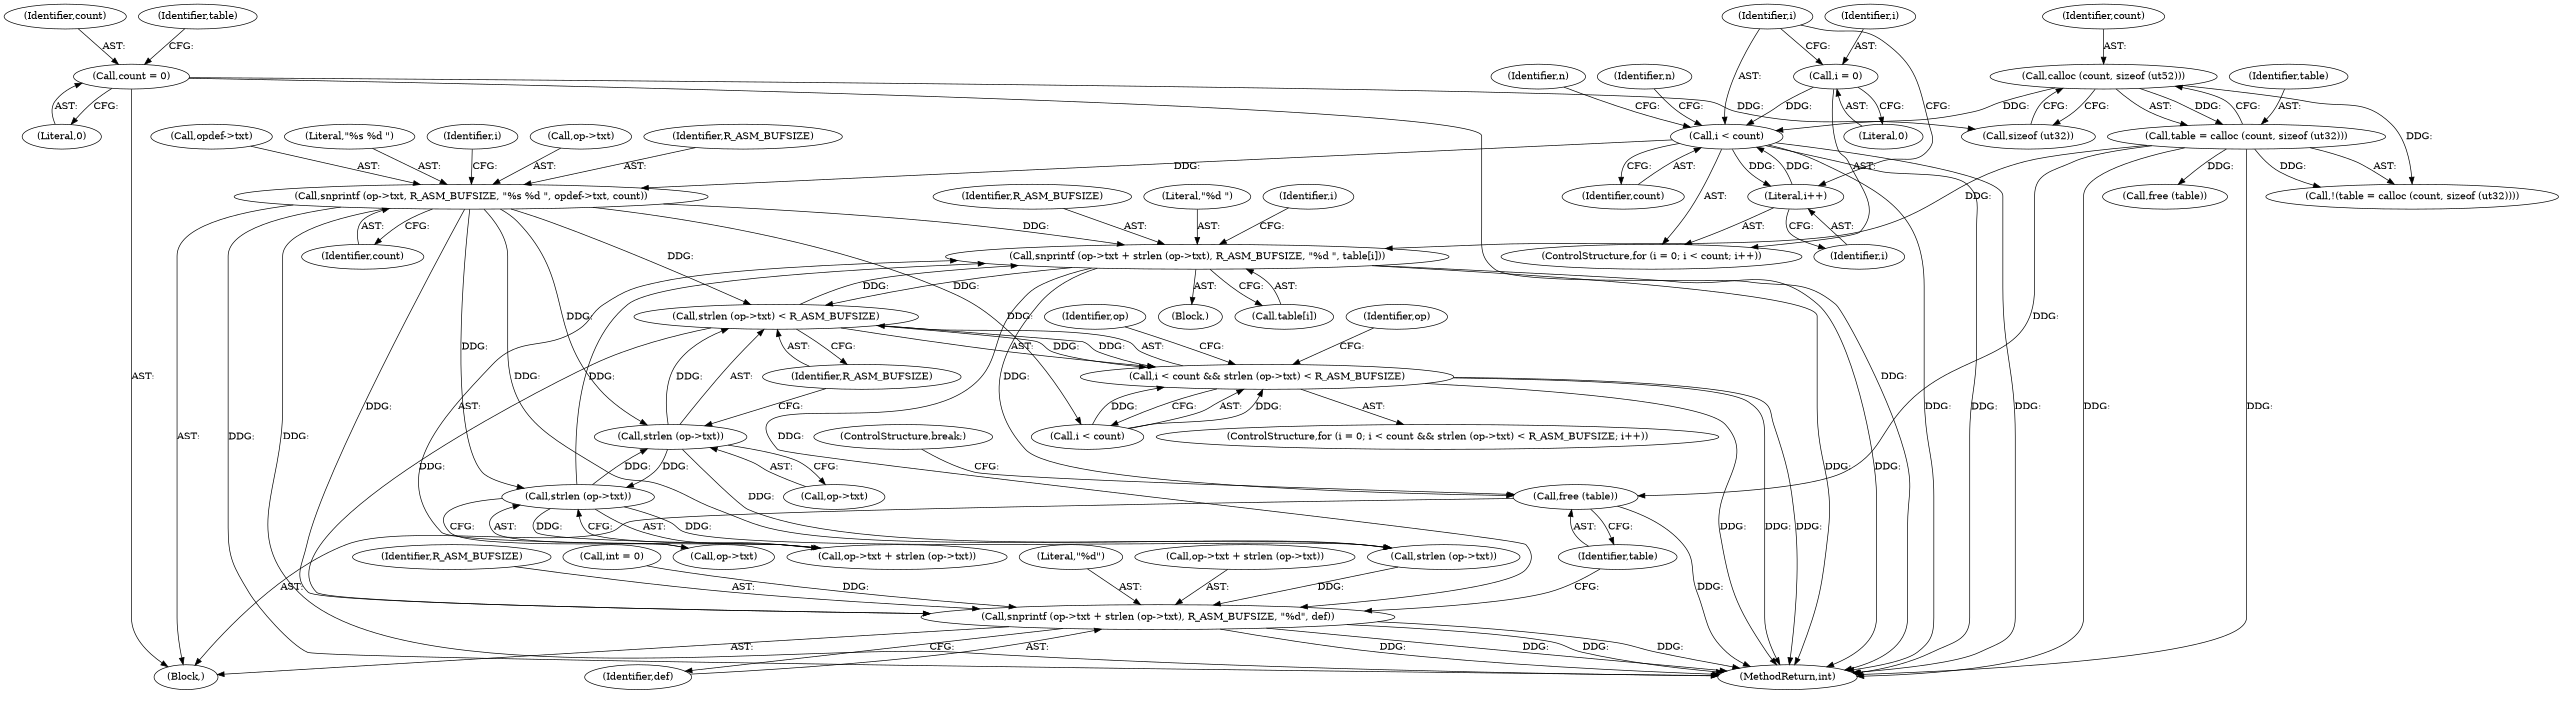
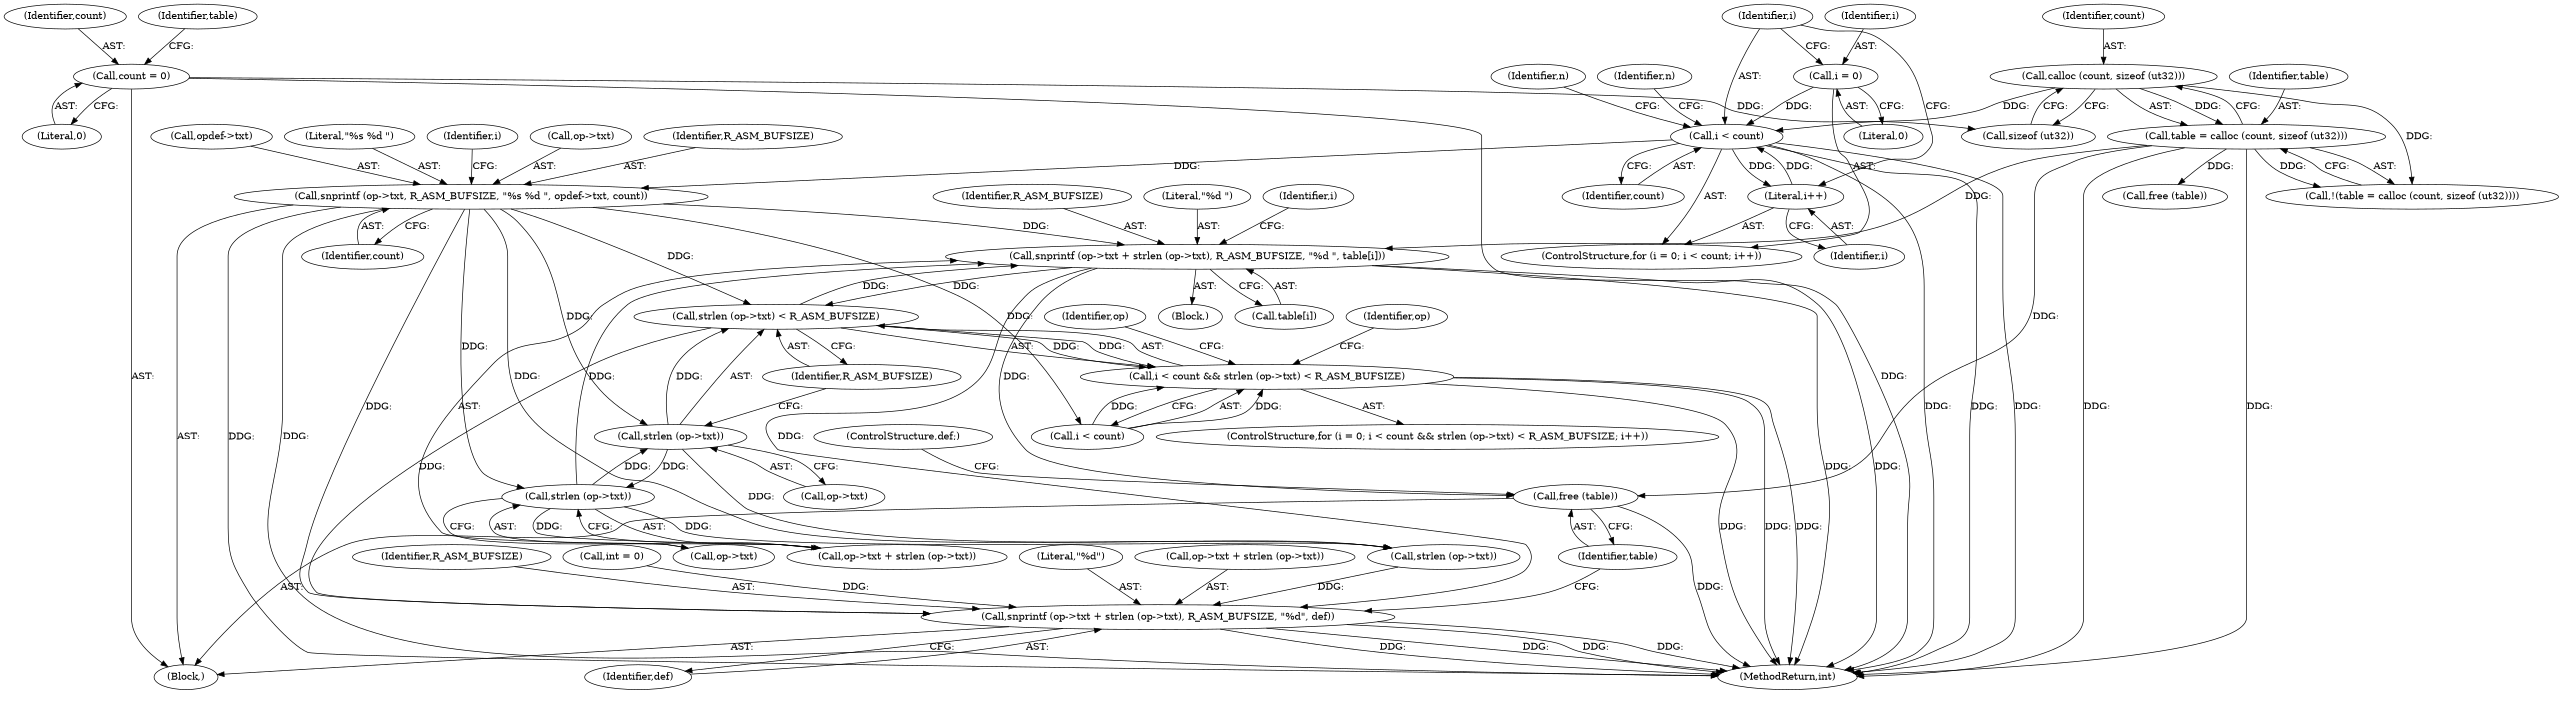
(2104, 77) -> (2104, 77)
none -> (2323, 171)
(903, 437) -> (903, 437)
